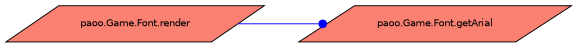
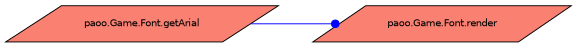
(278, 24) -> (291, 24)
